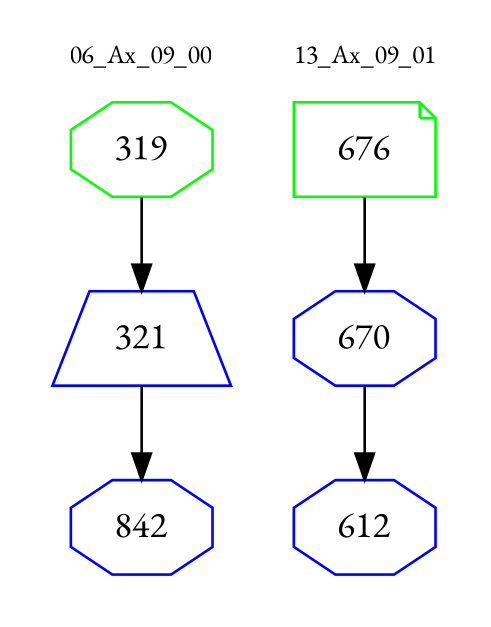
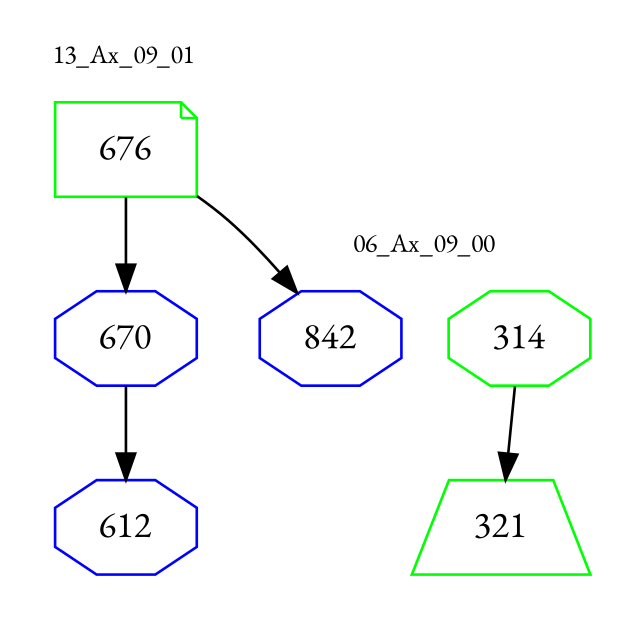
(142, 150) -> (519, 338)
(142, 338) -> (501, 527)
(142, 420) -> (255, 246)
